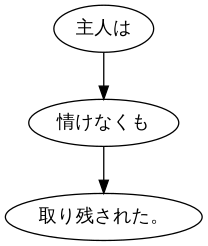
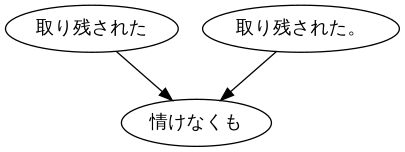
(104, 29) -> (92, 29)
(104, 163) -> (253, 72)
